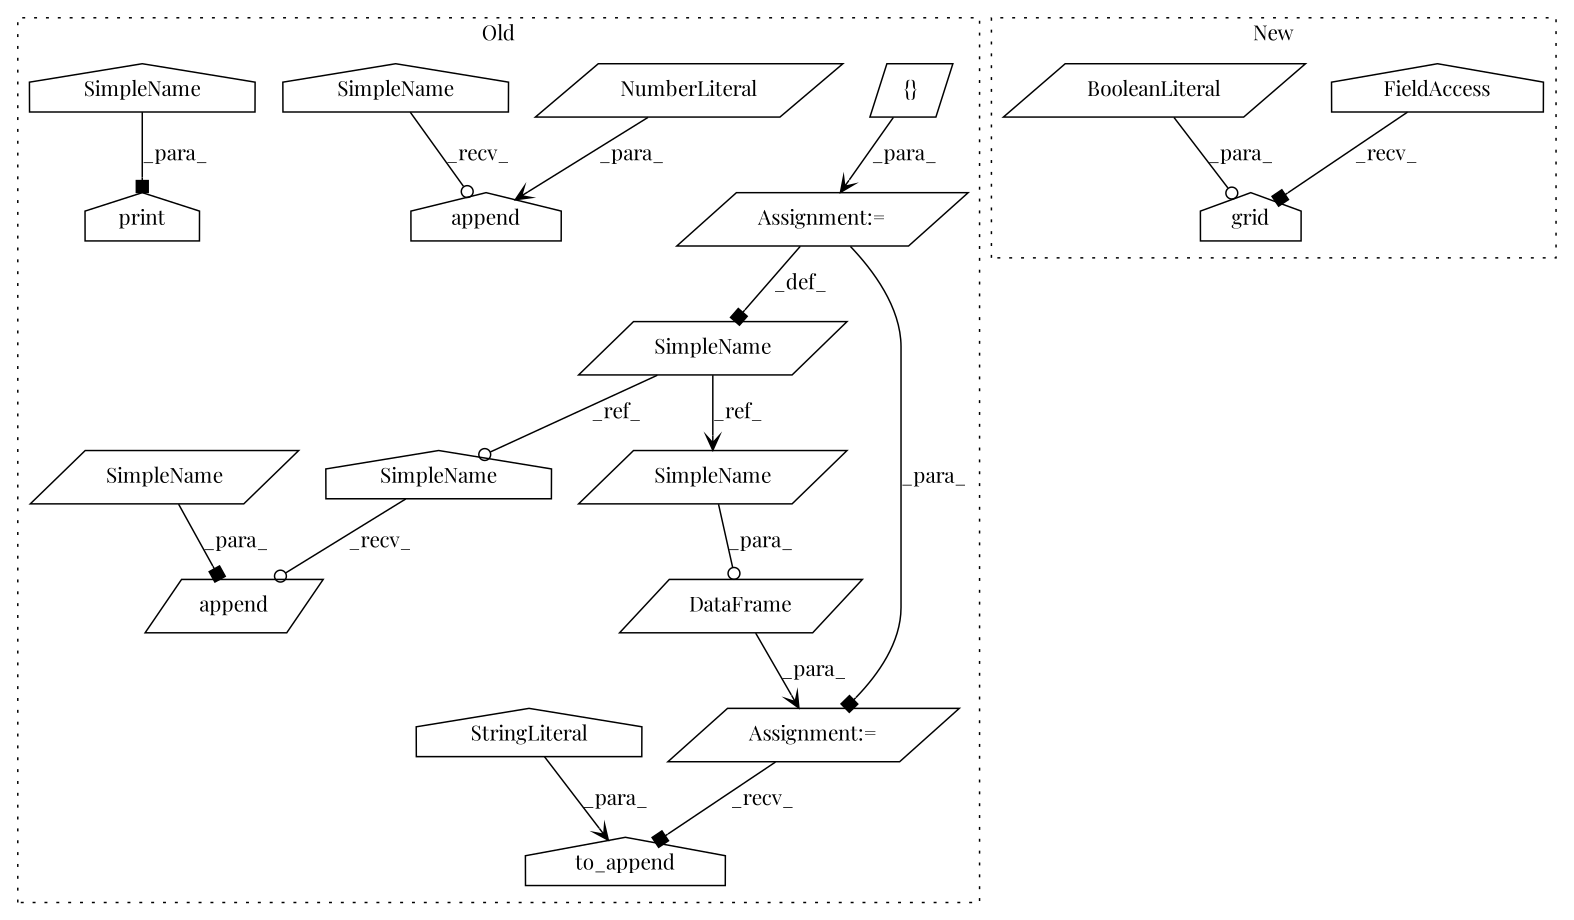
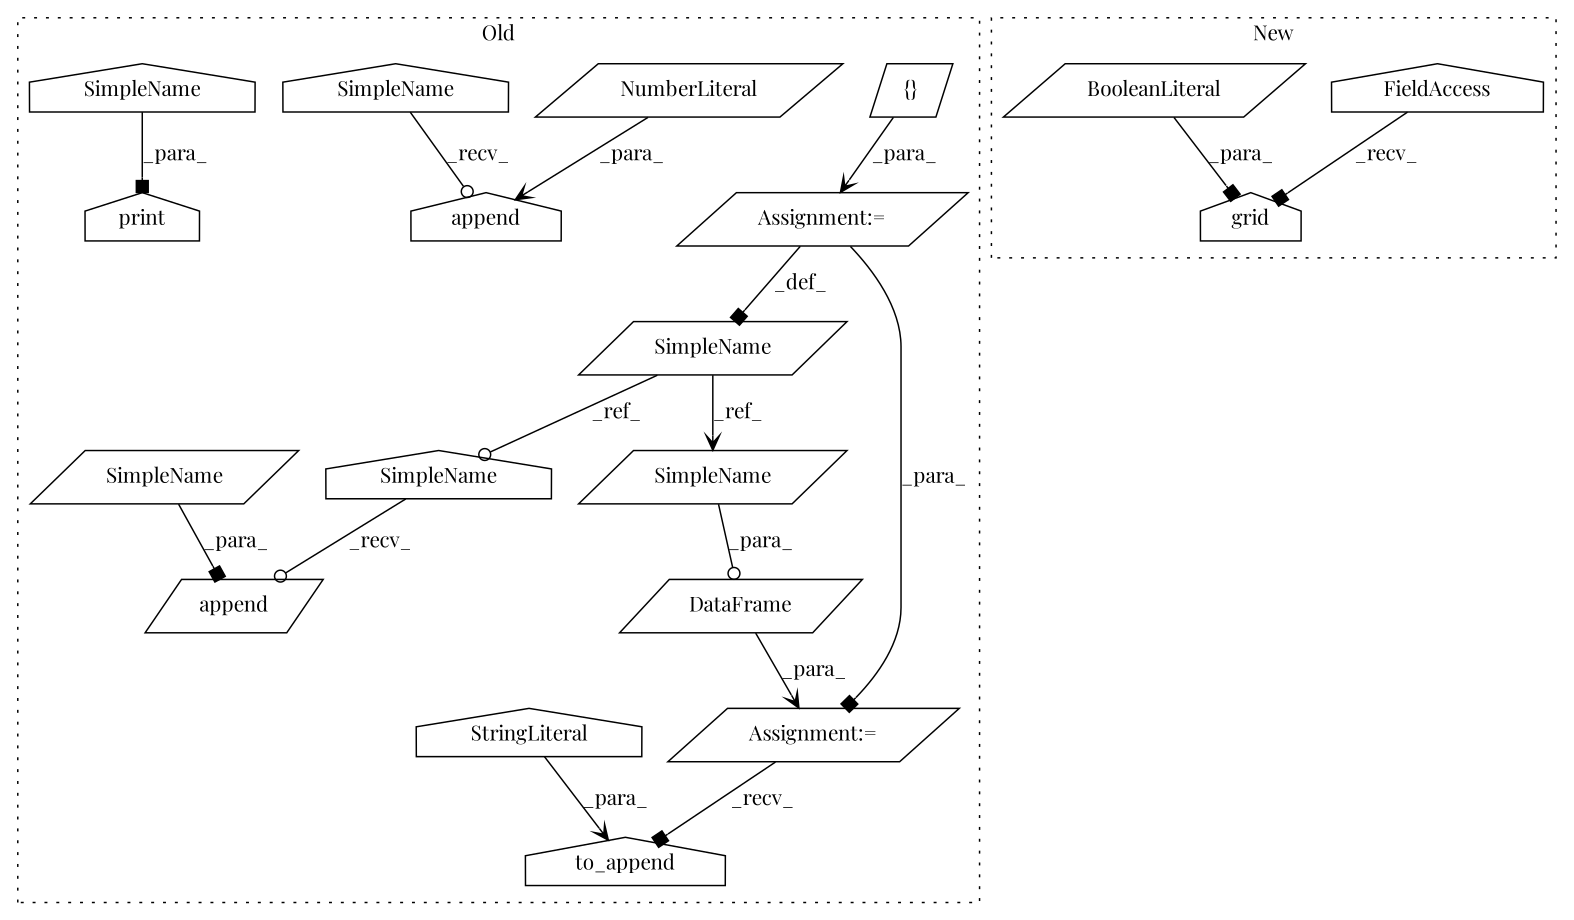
(1201, 153) -> (1200, 151)
